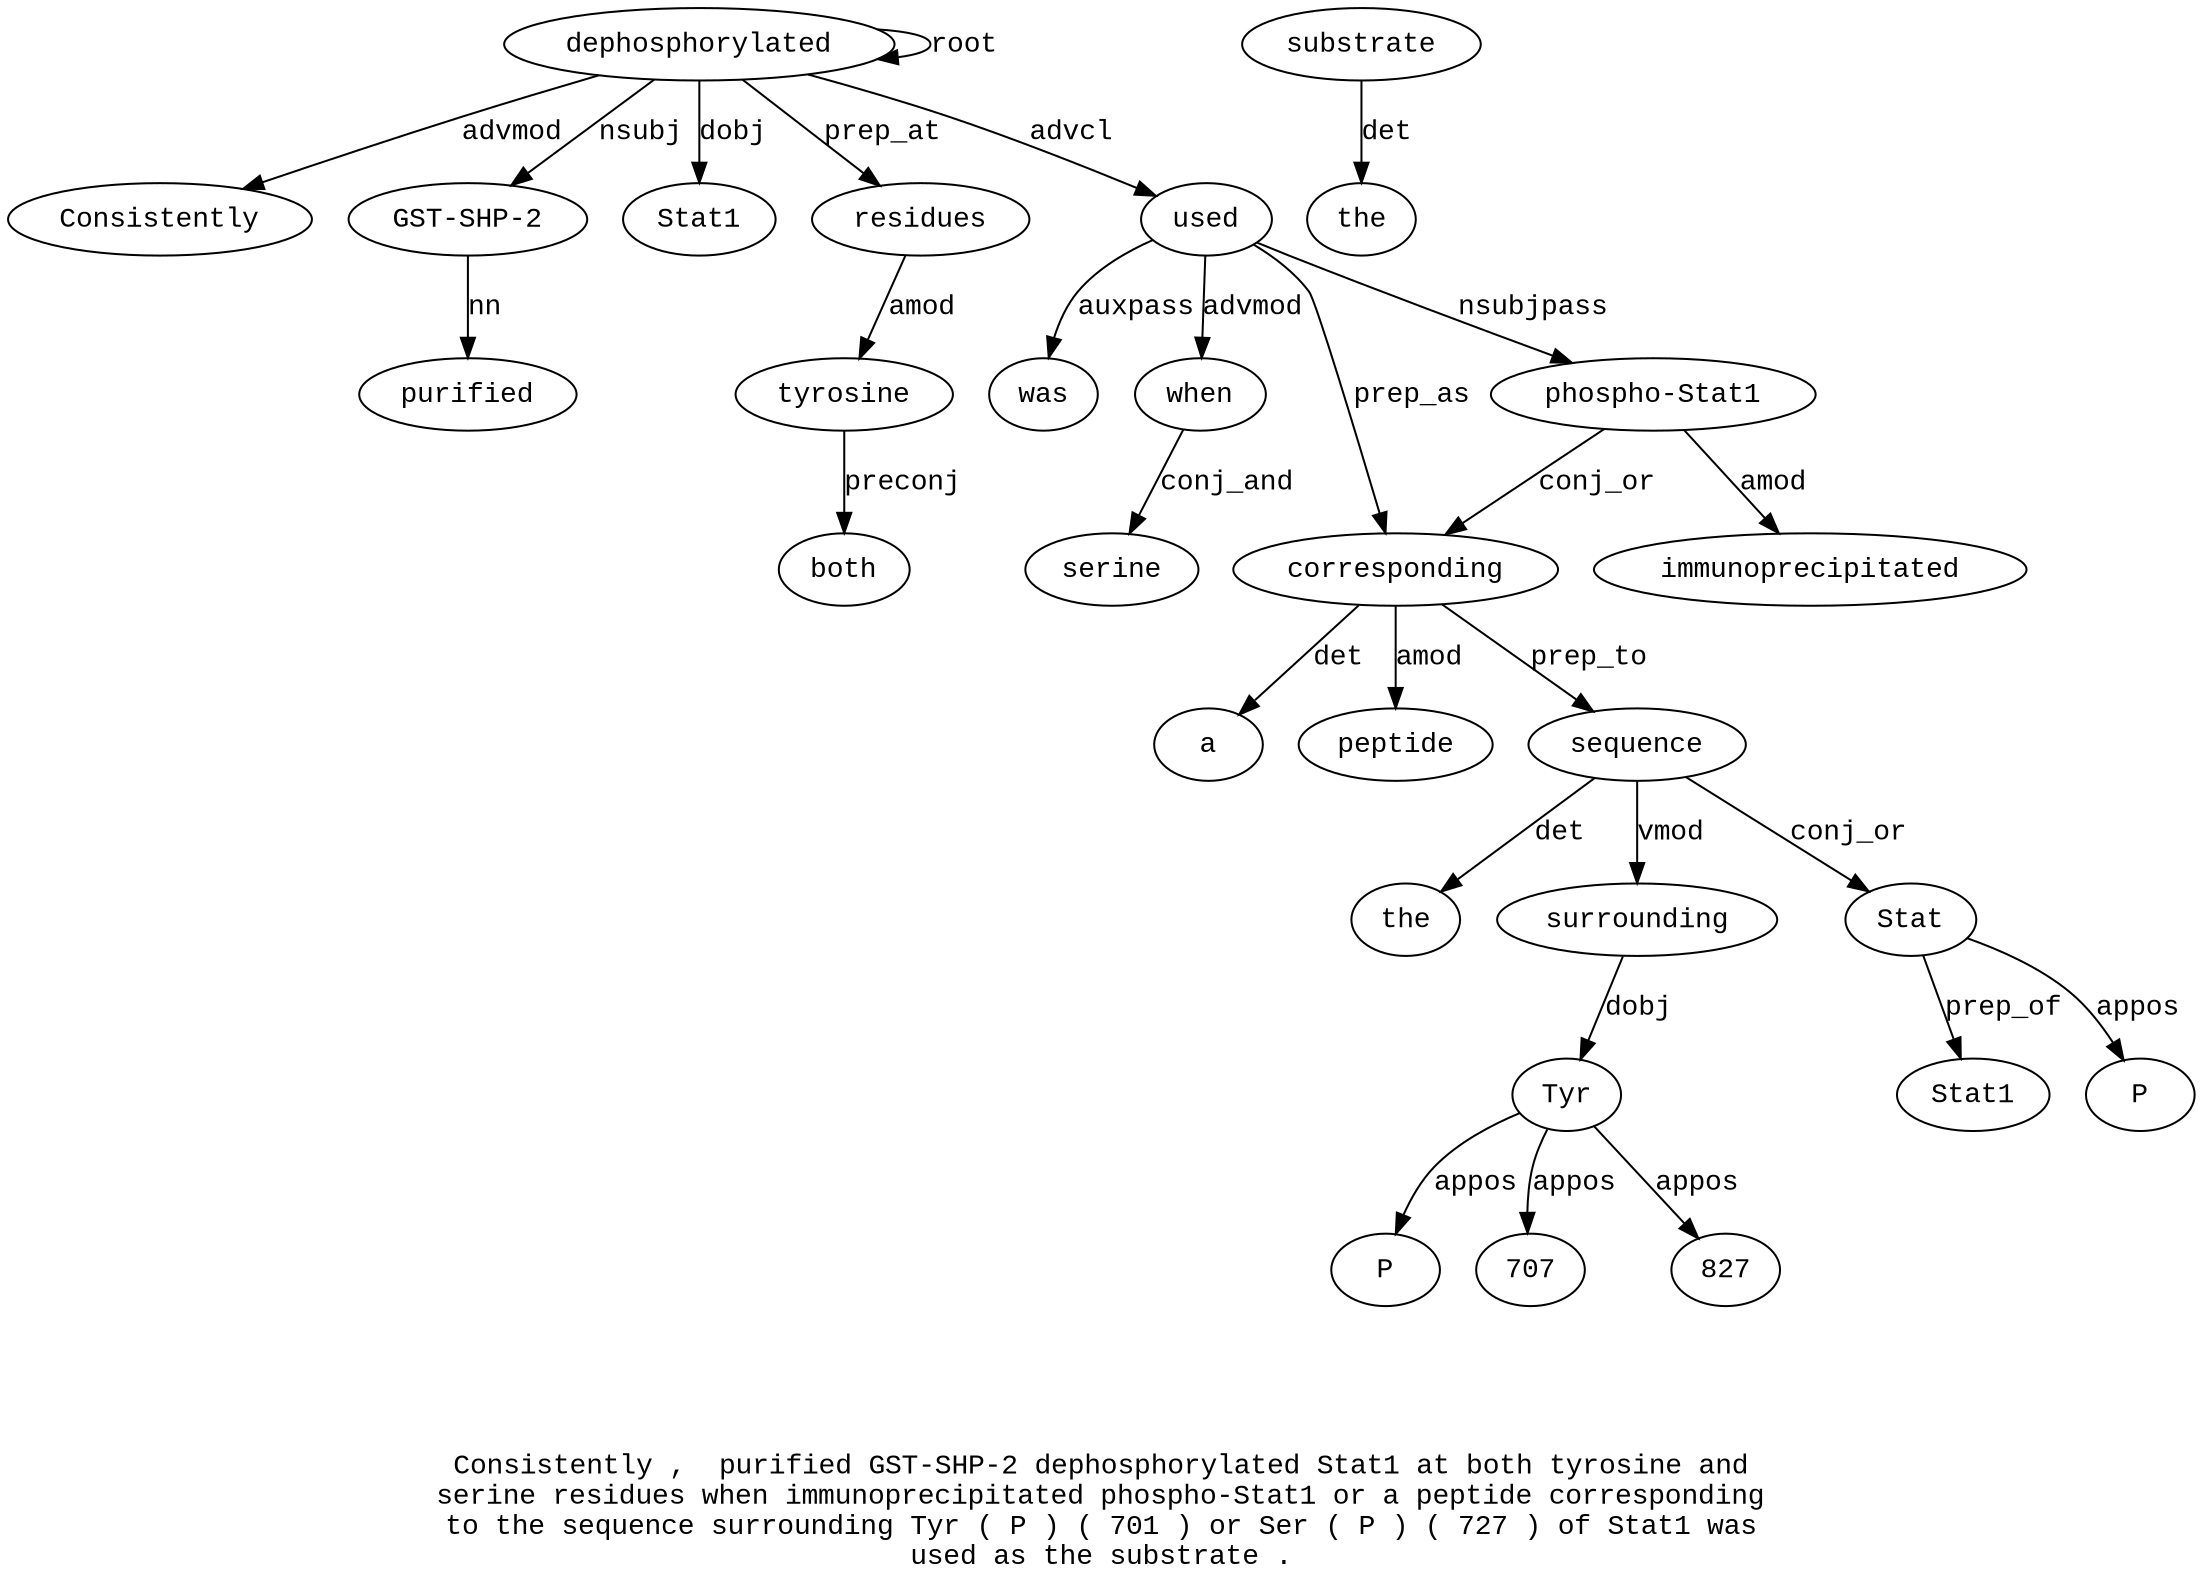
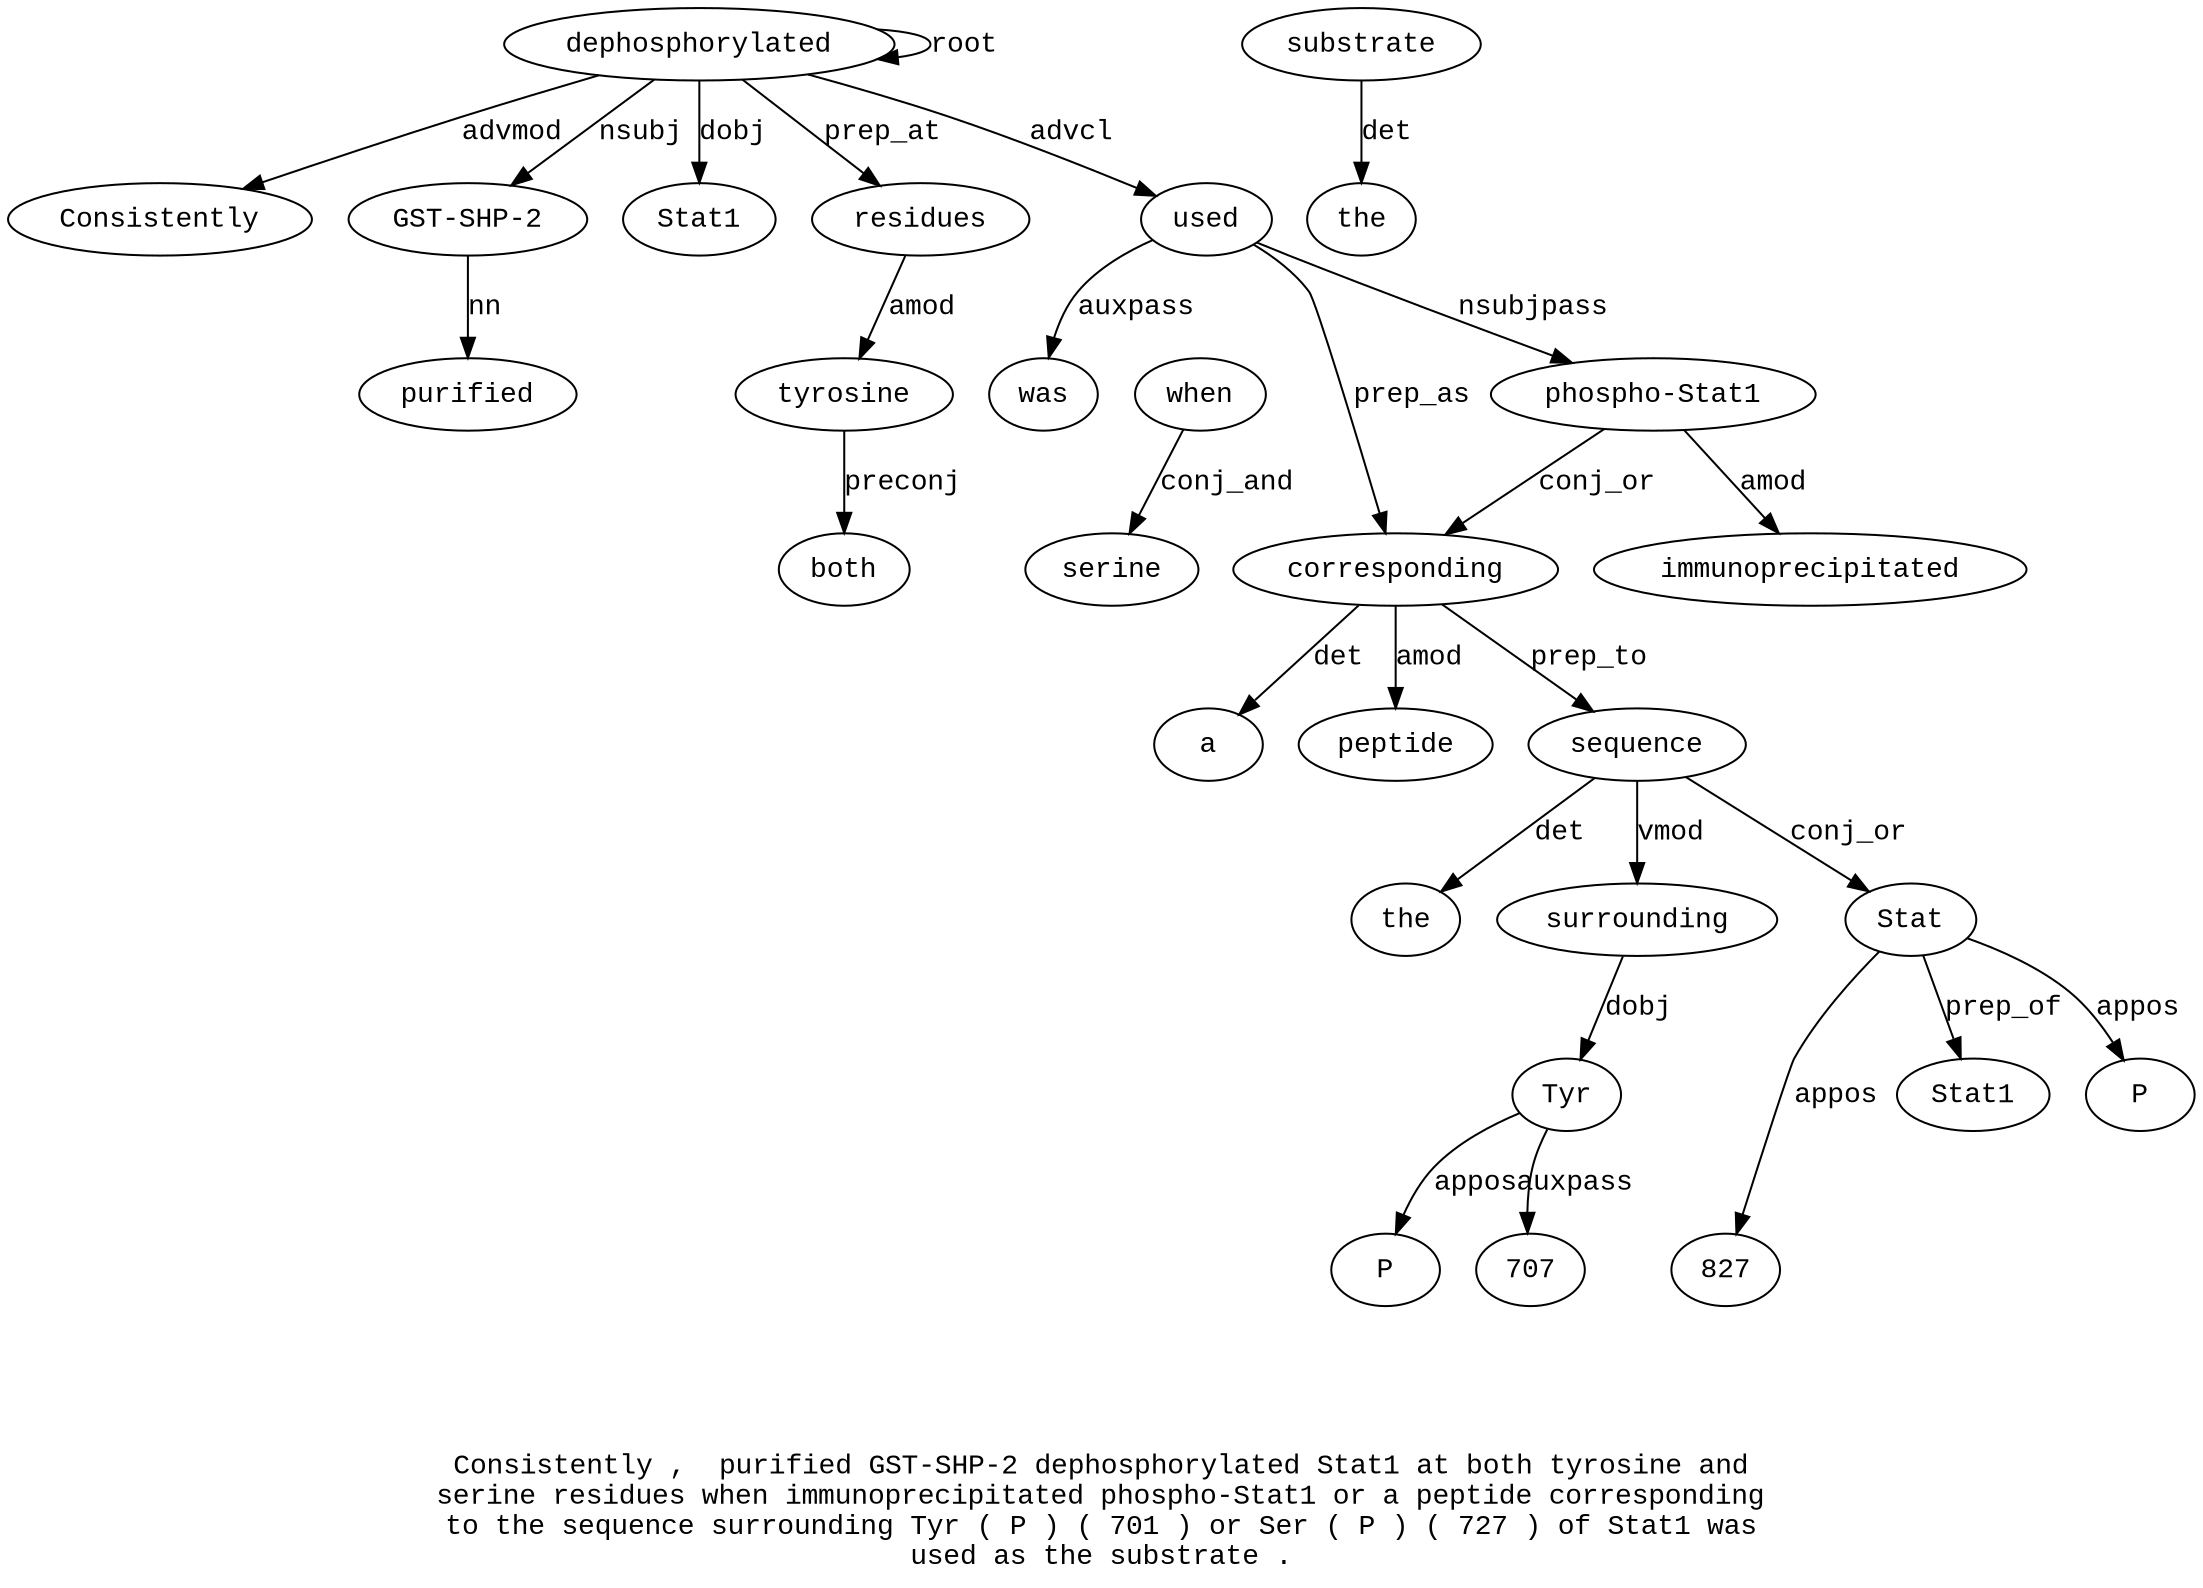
(1204, 297) -> none
(1639, 1175) -> (1789, 1071)
(1575, 1182) -> (1575, 1182)
